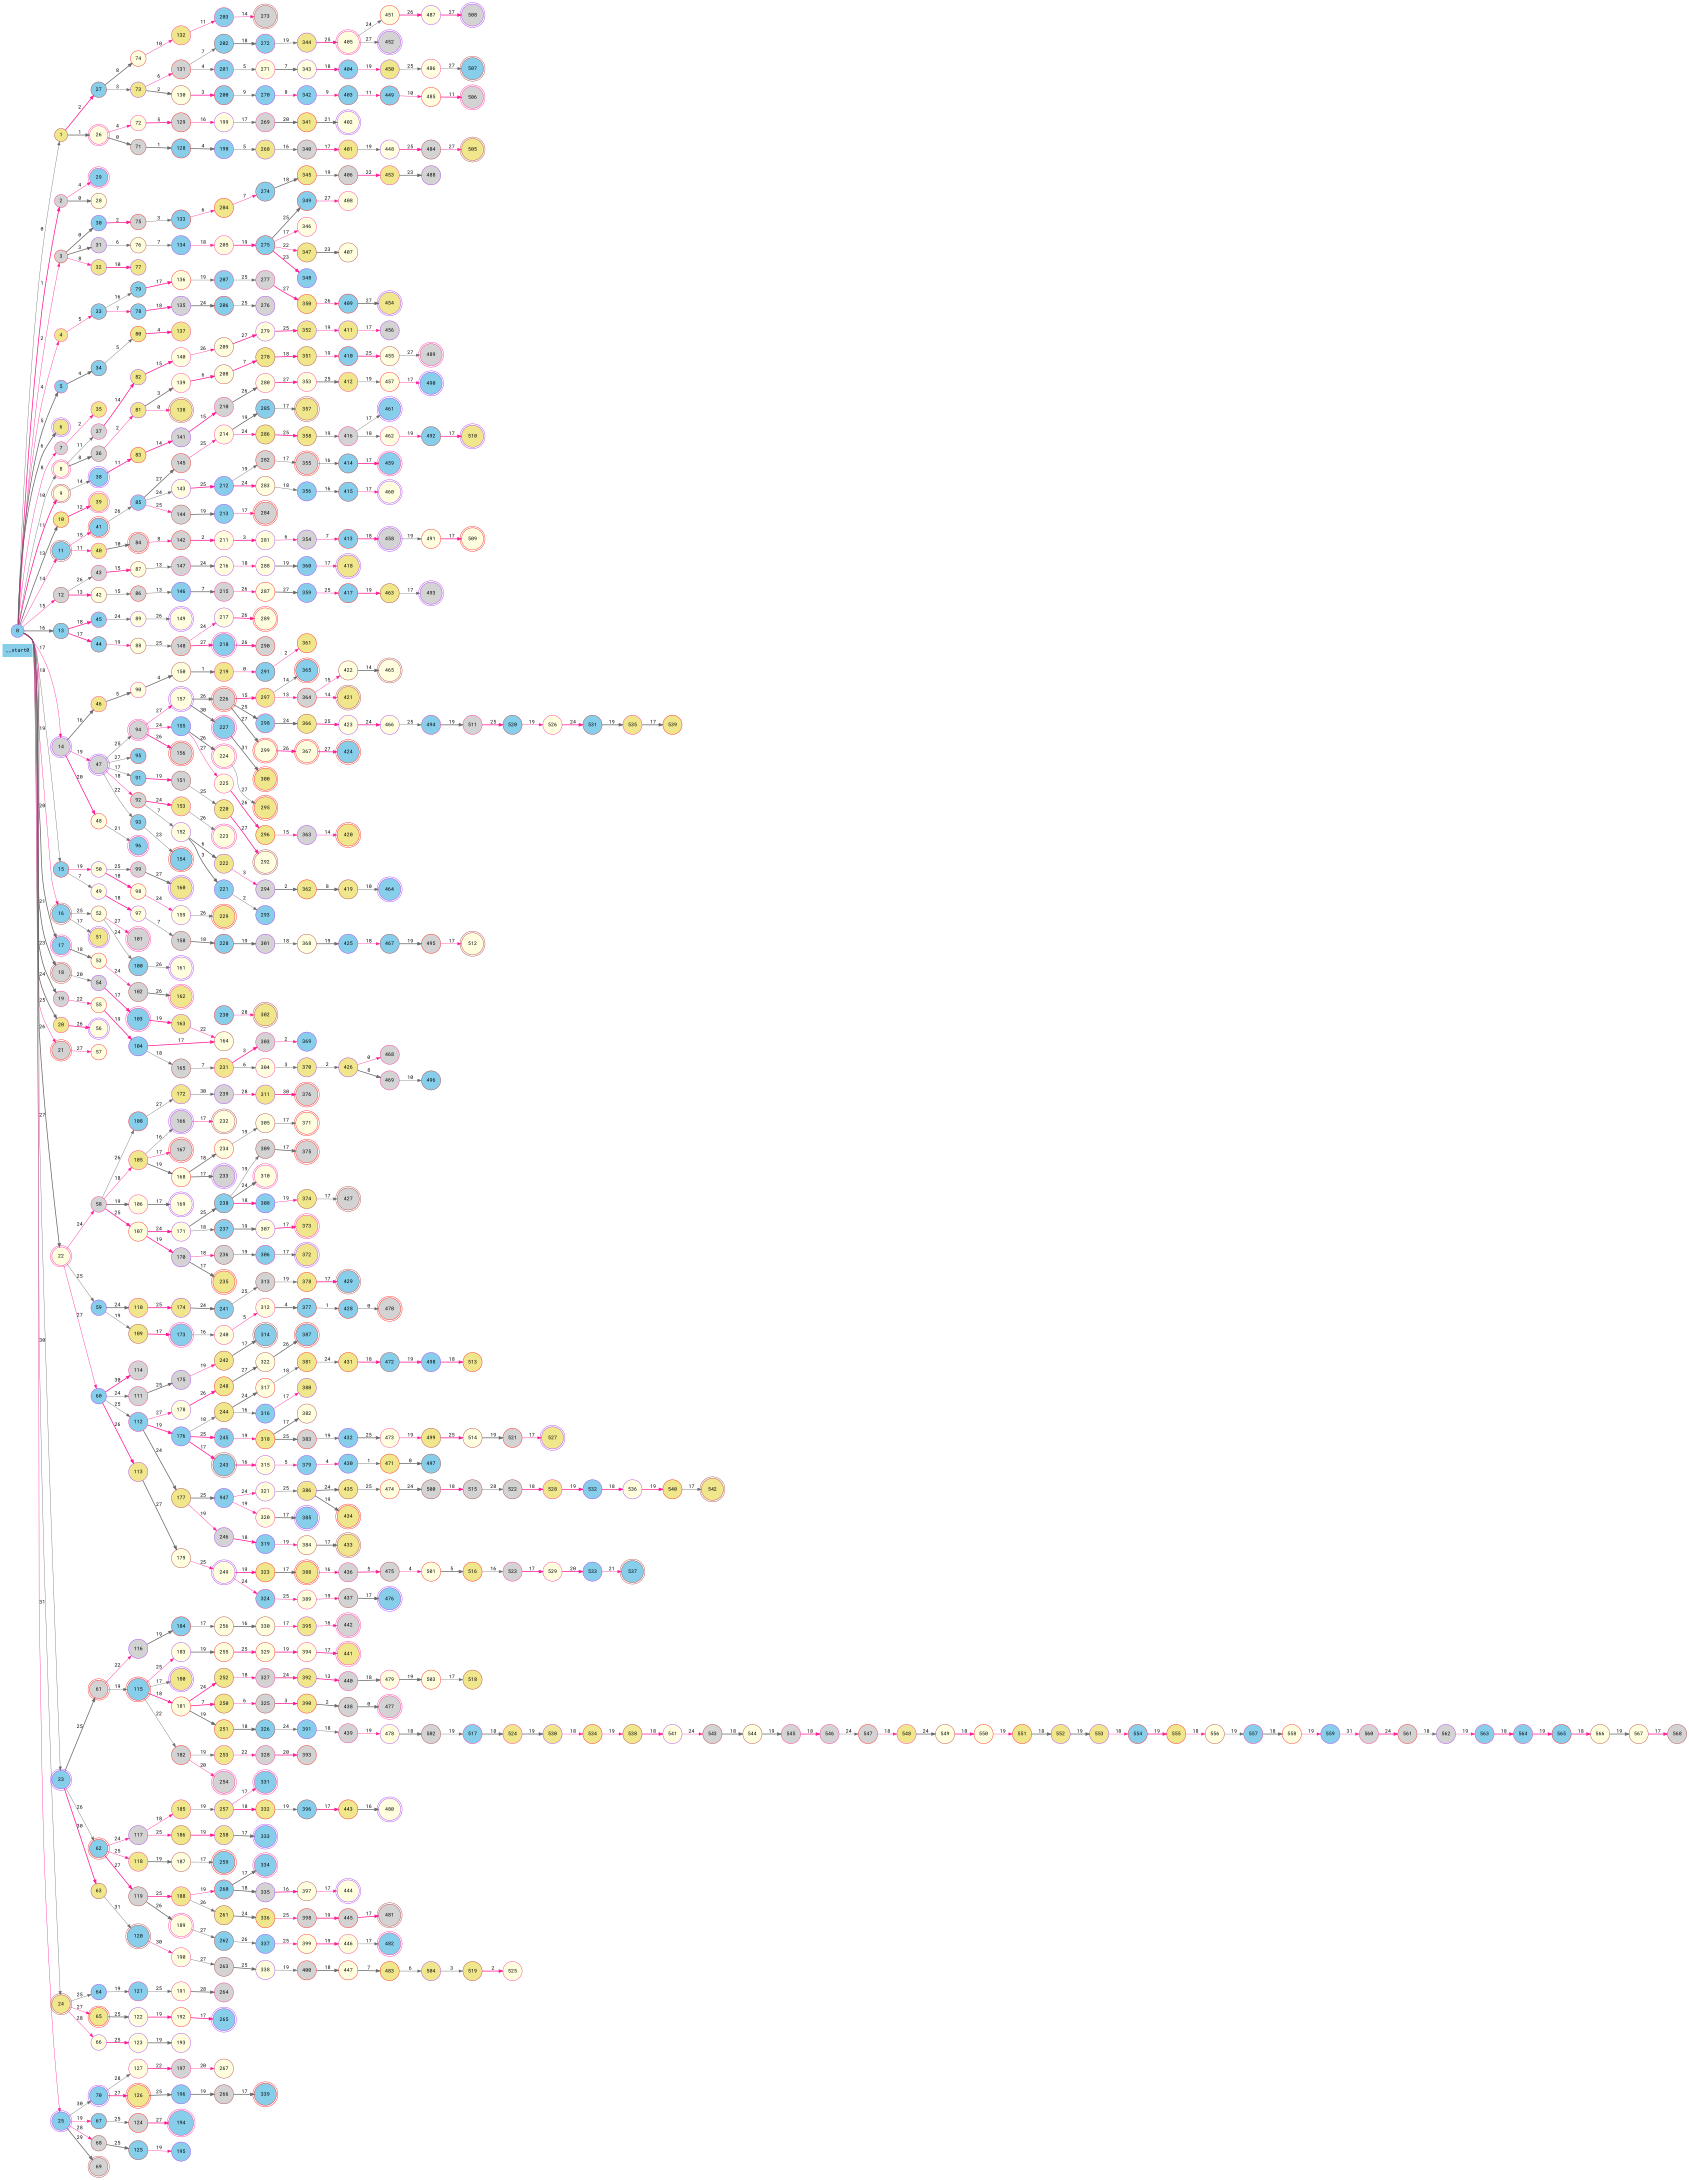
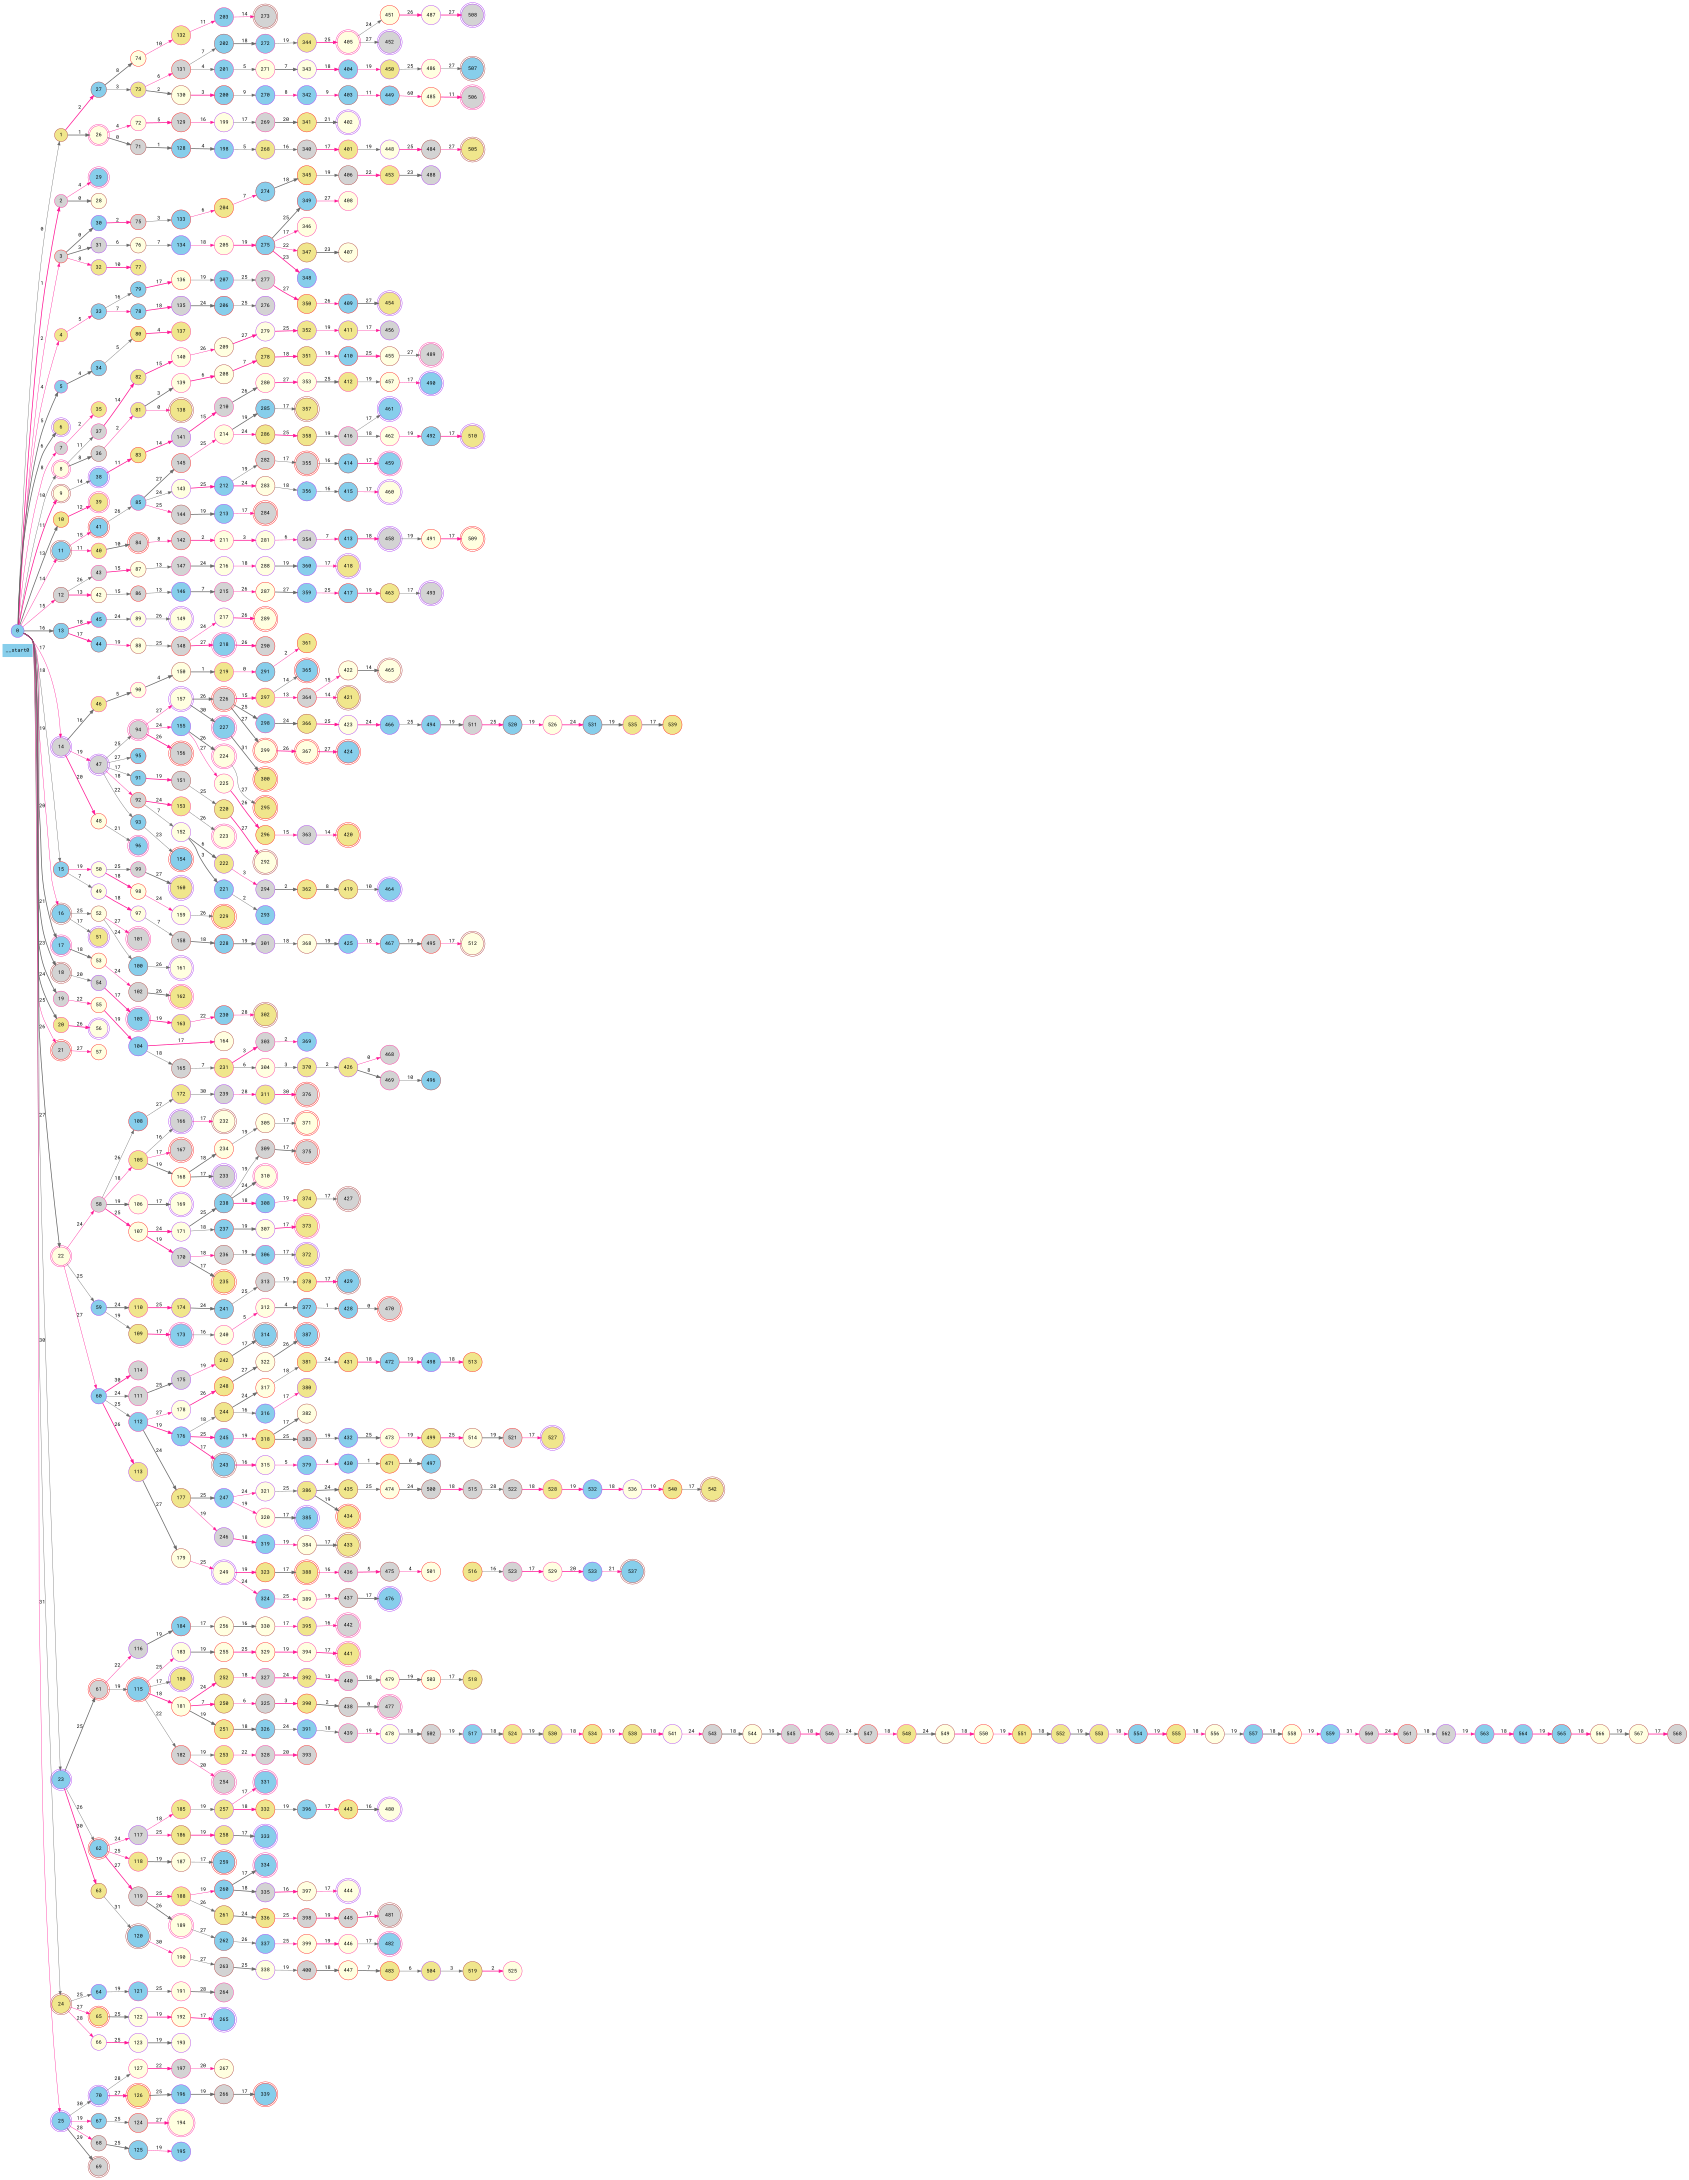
(410, 94) -> (410, 94)
(390, 725) -> (390, 725)
(201, 1032) -> (201, 1020)
(224, 1498) -> (224, 1498)
(450, 1572) -> none
(181, 2123) -> (181, 2123)
